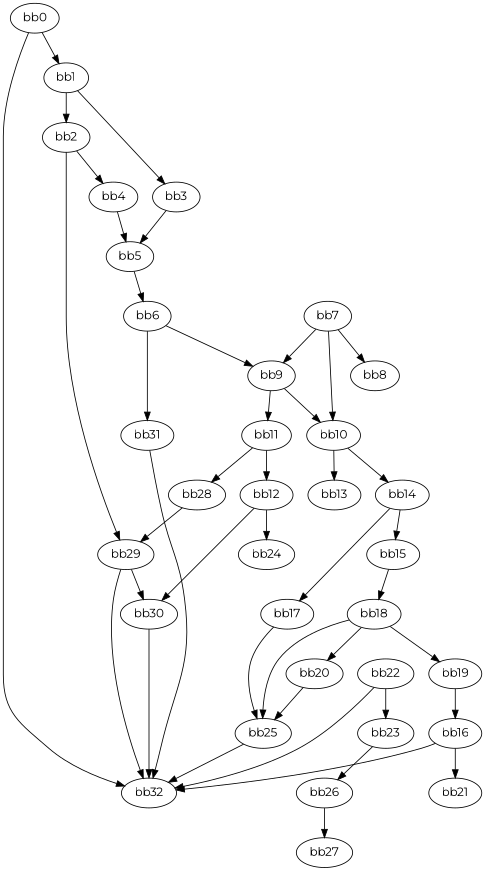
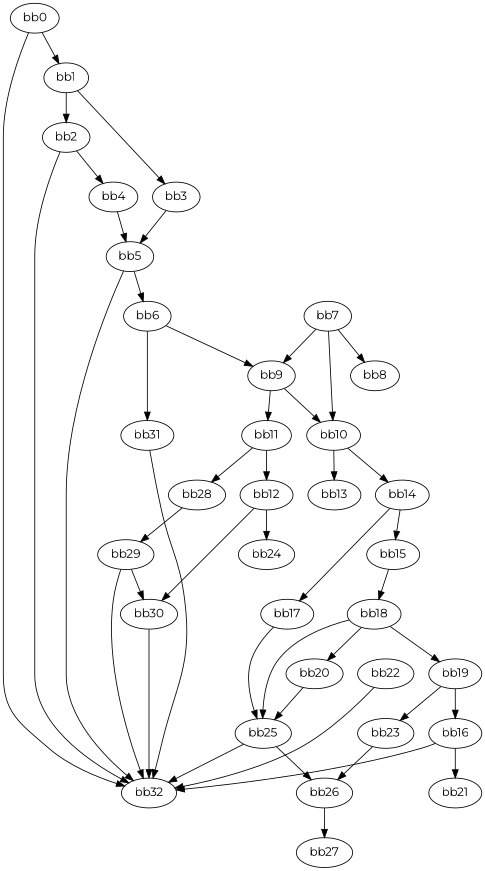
(68, 346) -> (35, 482)
none -> (66, 529)
(386, 700) -> (424, 701)
none -> (291, 760)
